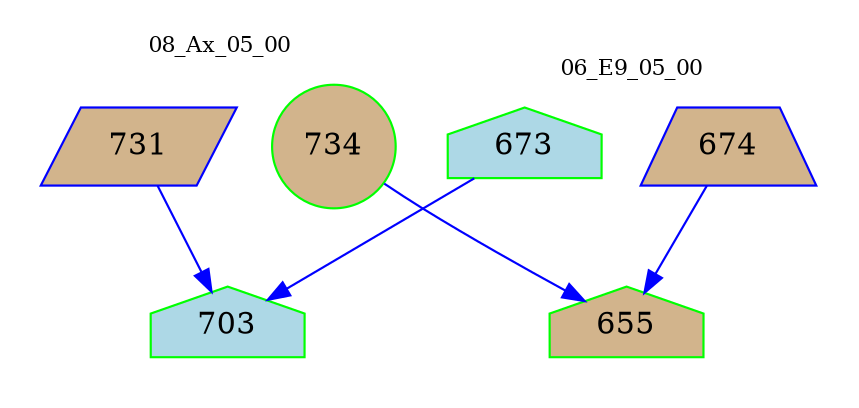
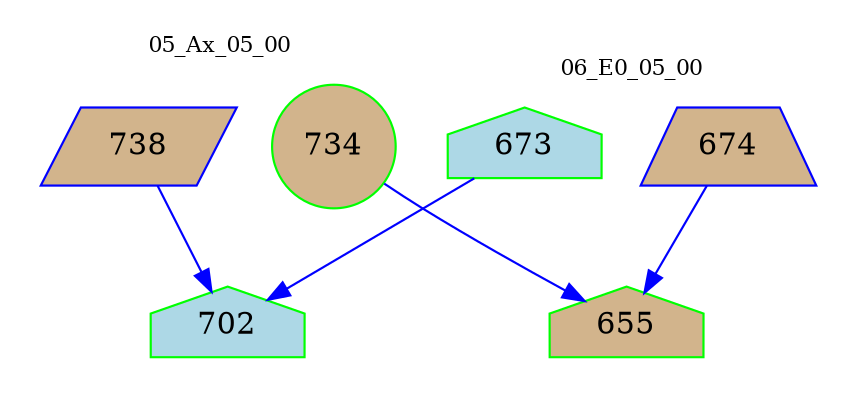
(220, 47) -> (220, 47)
(632, 70) -> (632, 70)
(139, 147) -> (139, 147)
(228, 326) -> (228, 326)
